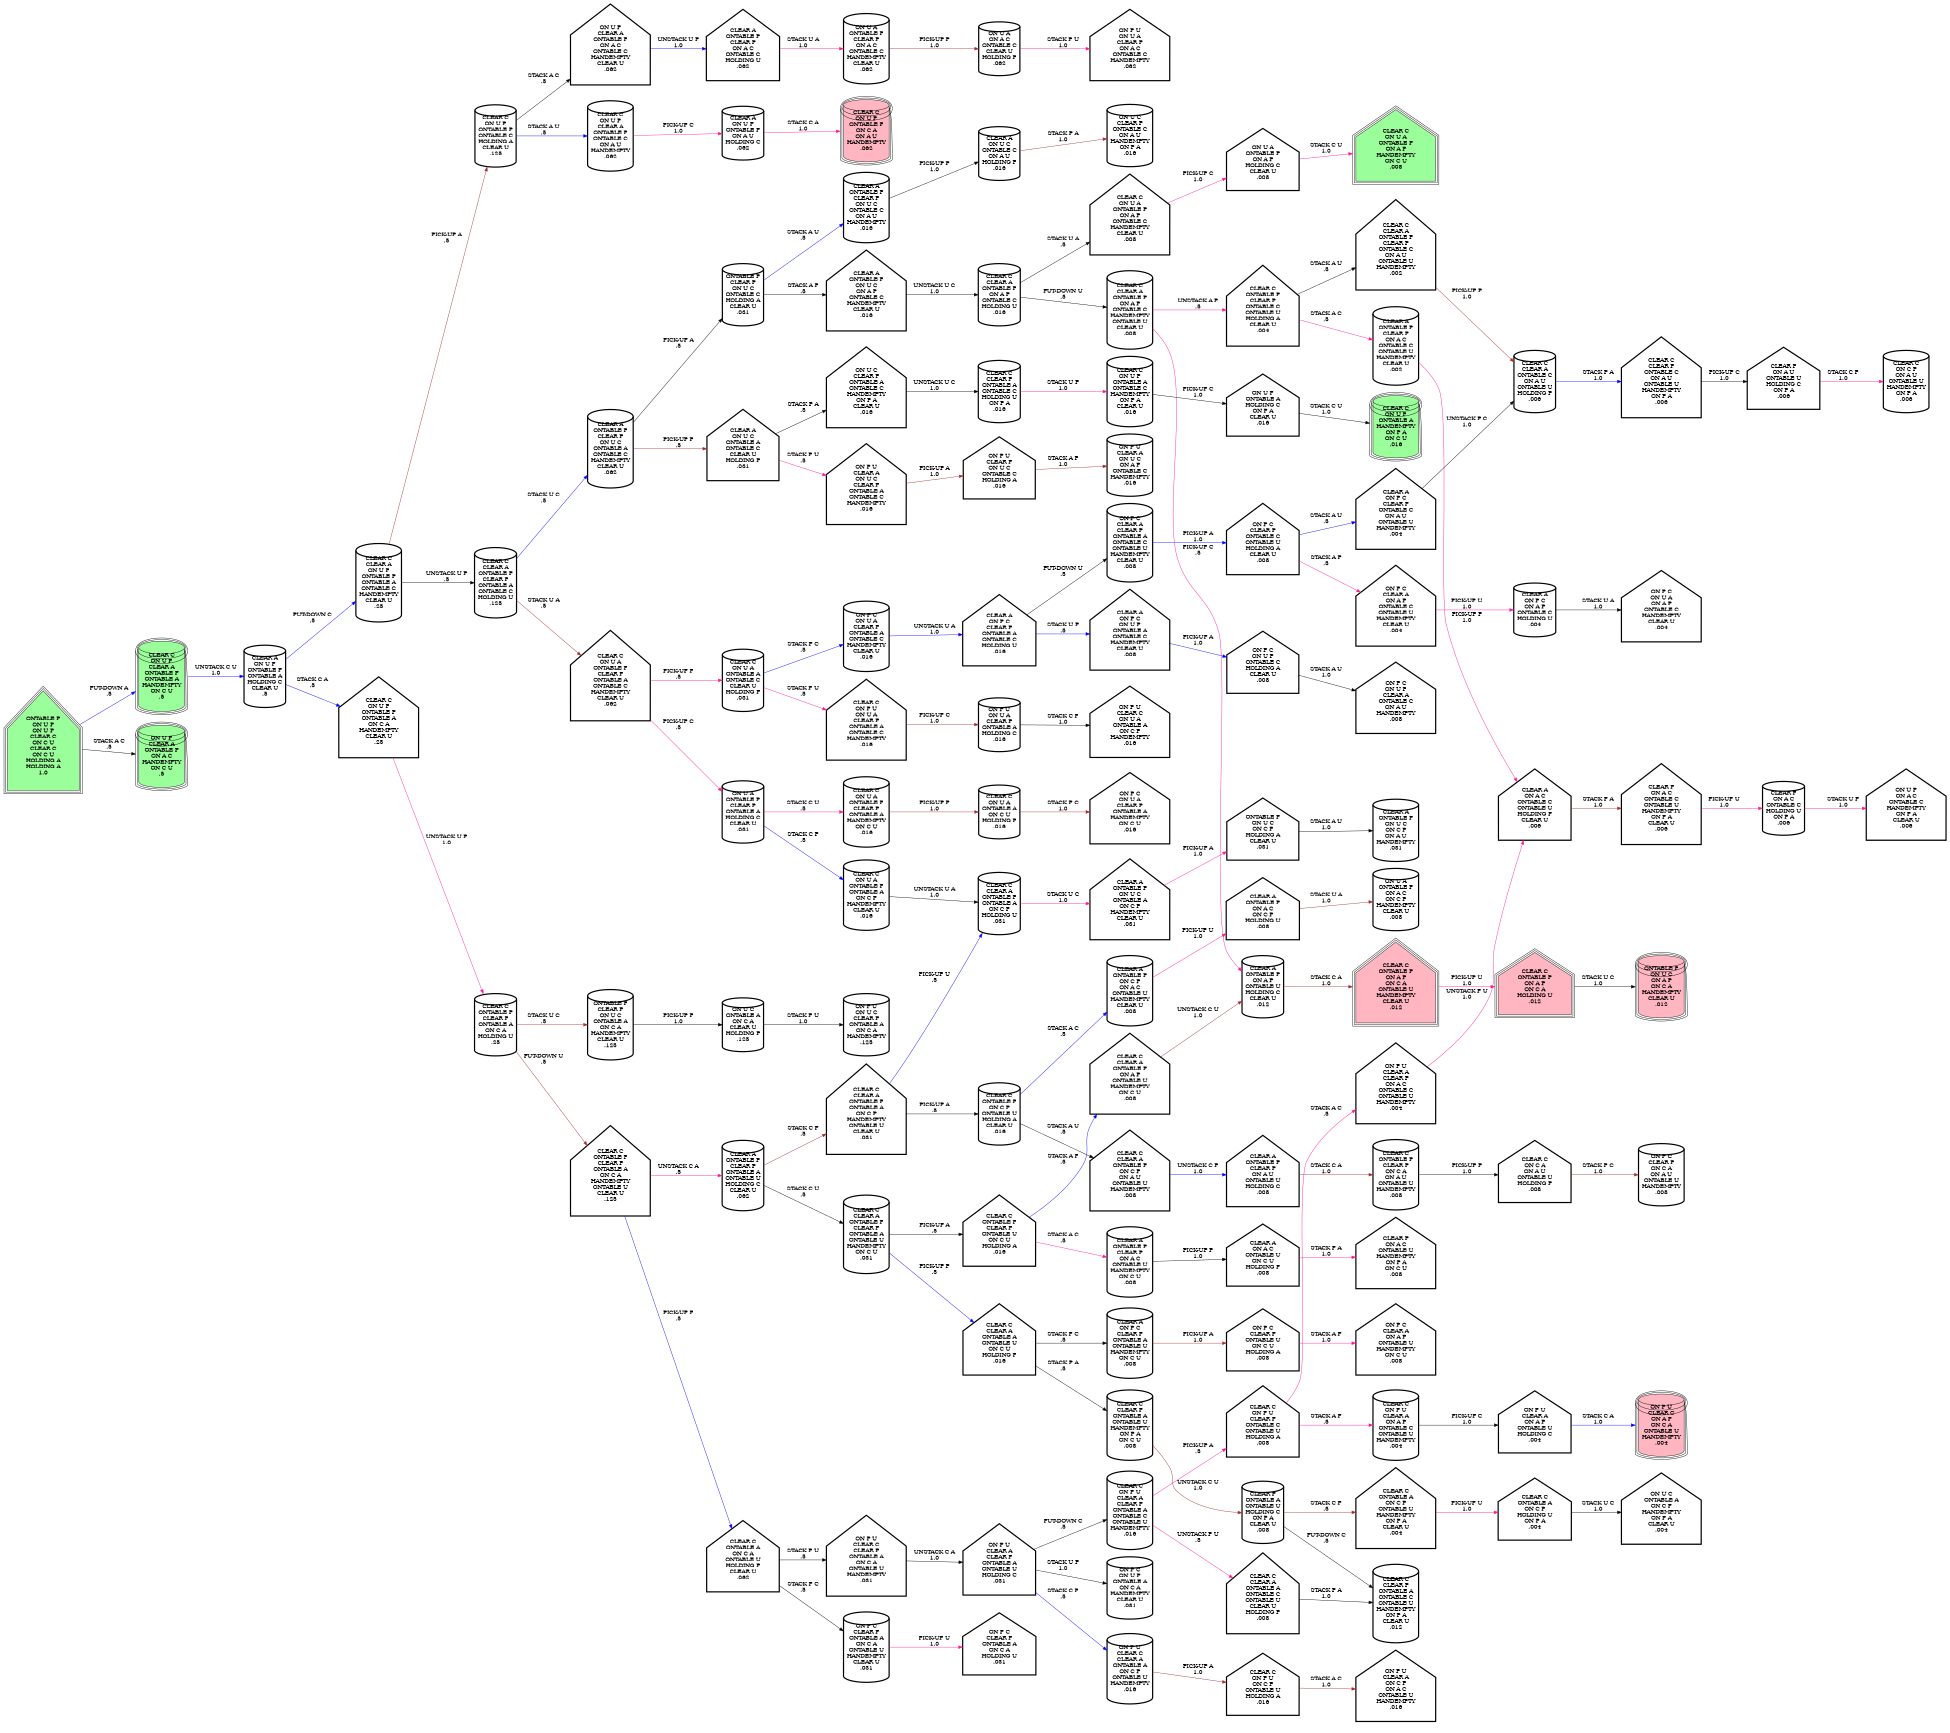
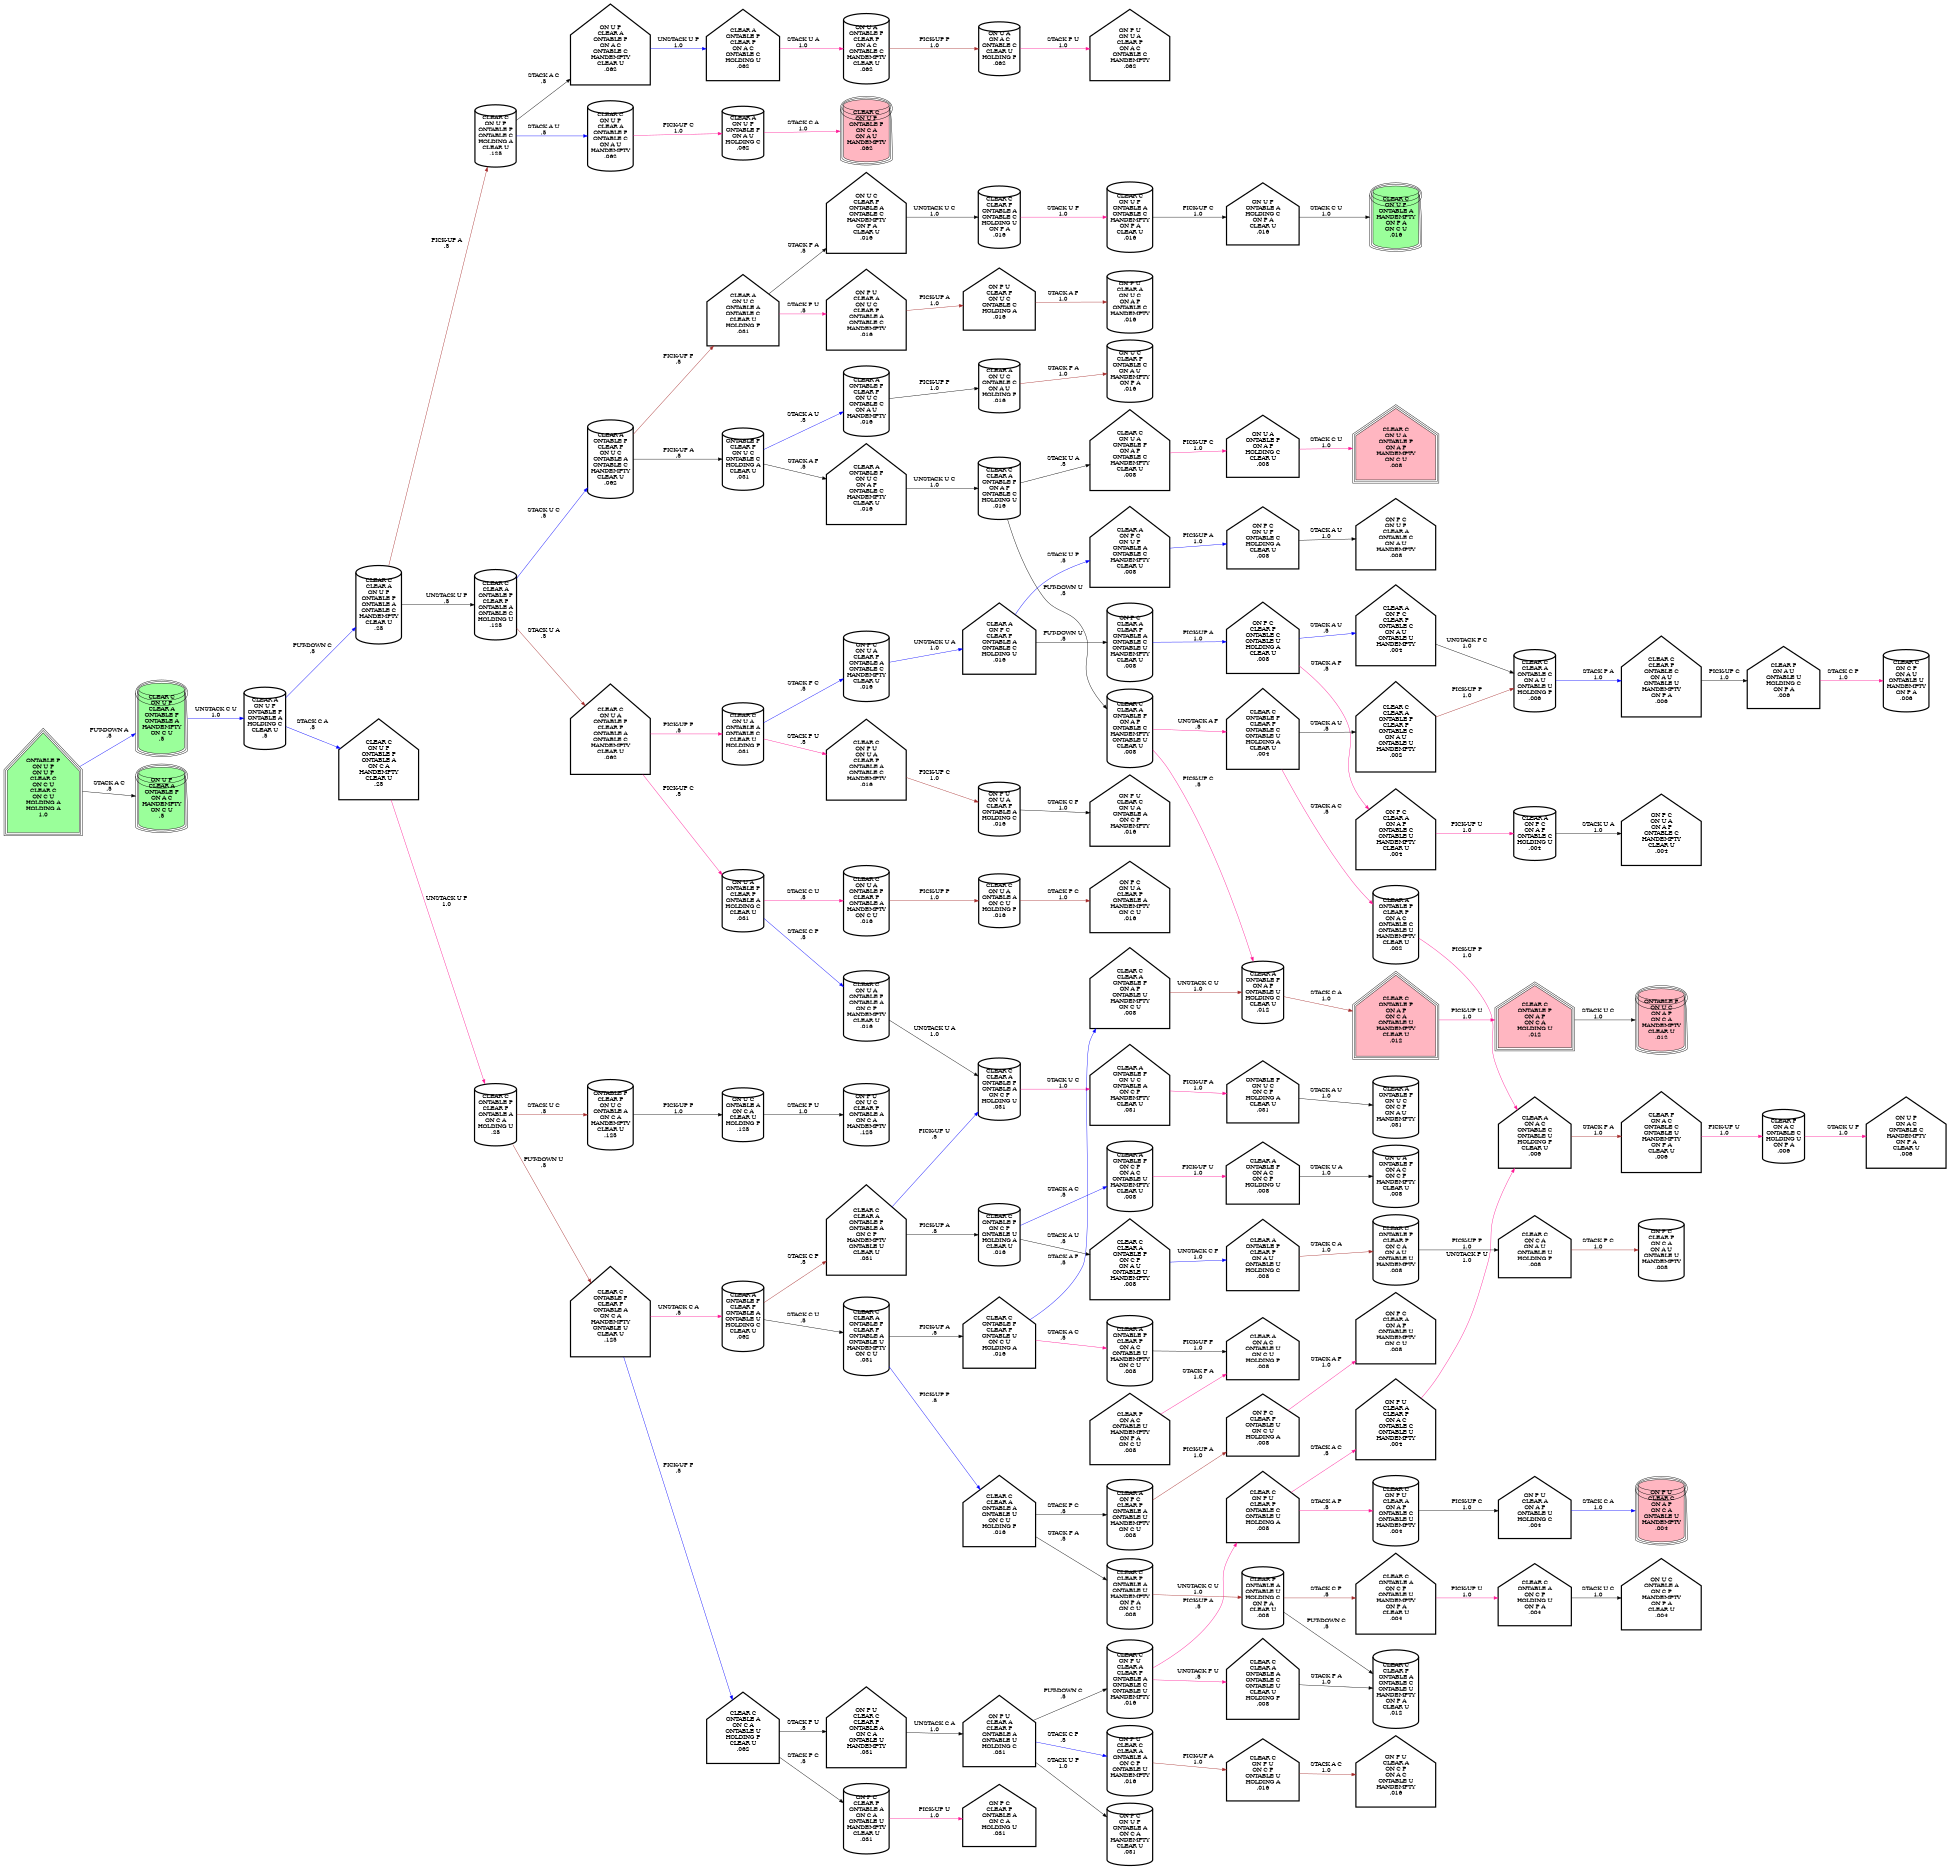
(1396, 149) -> (1396, 448)
(1334, 905) -> (1334, 1176)
(1325, 1258) -> (1192, 1395)
